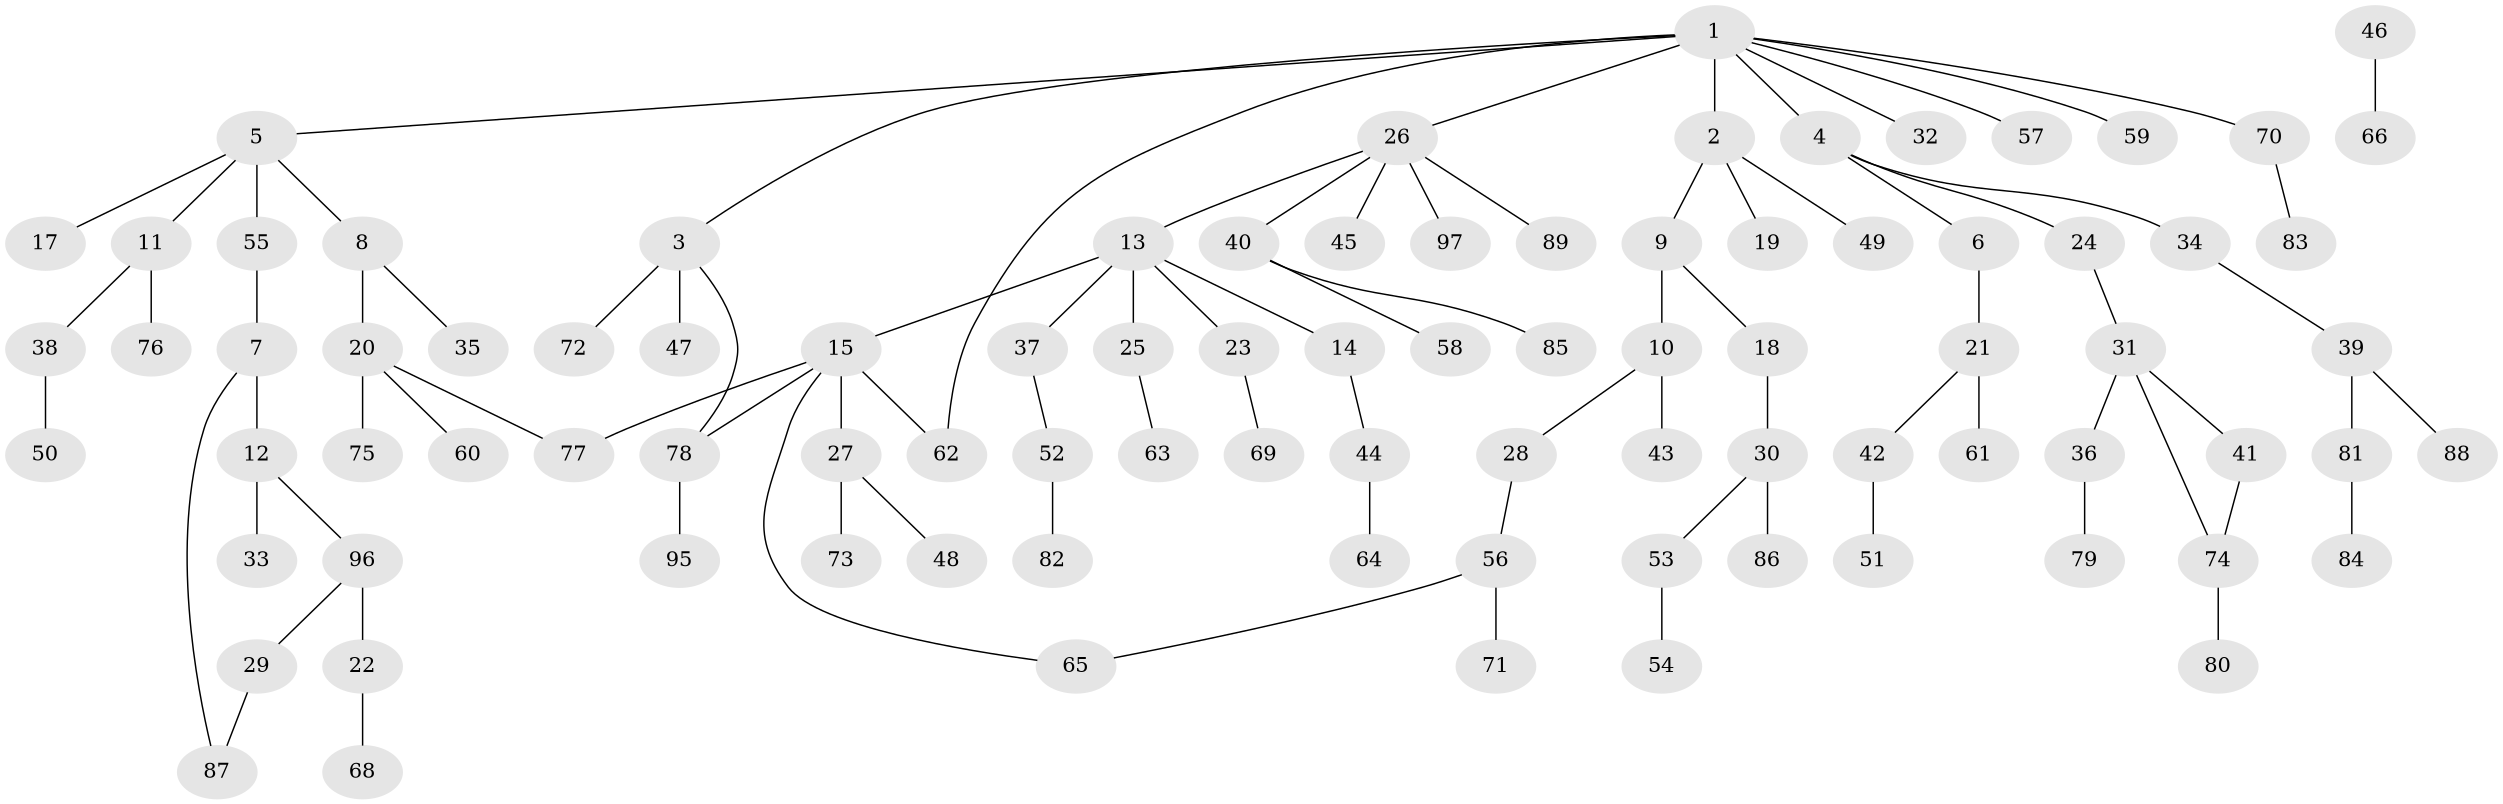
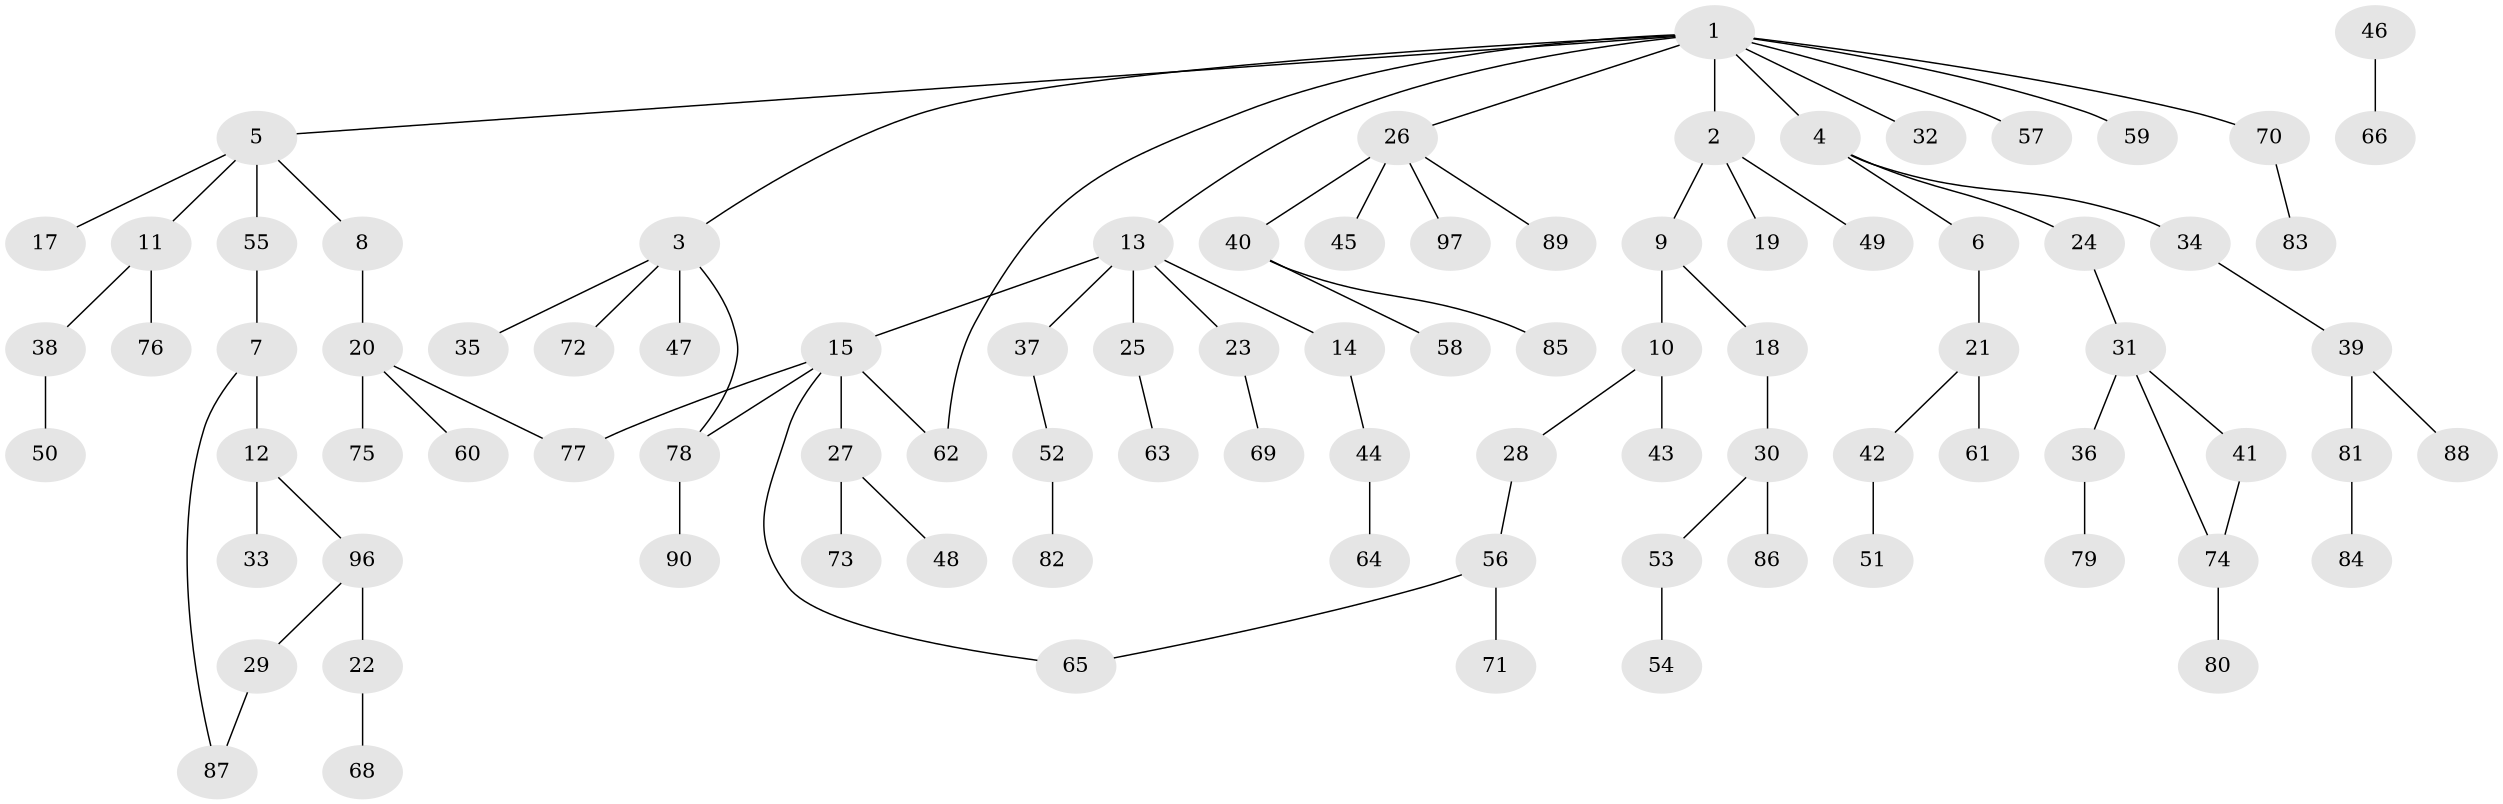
(1263, 187) -> (1403, 91)
(415, 296) -> (574, 297)
(680, 561) -> (680, 561)
